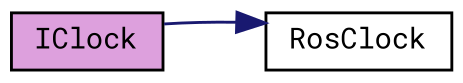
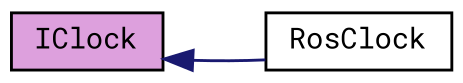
(200, 22) -> (229, 61)
